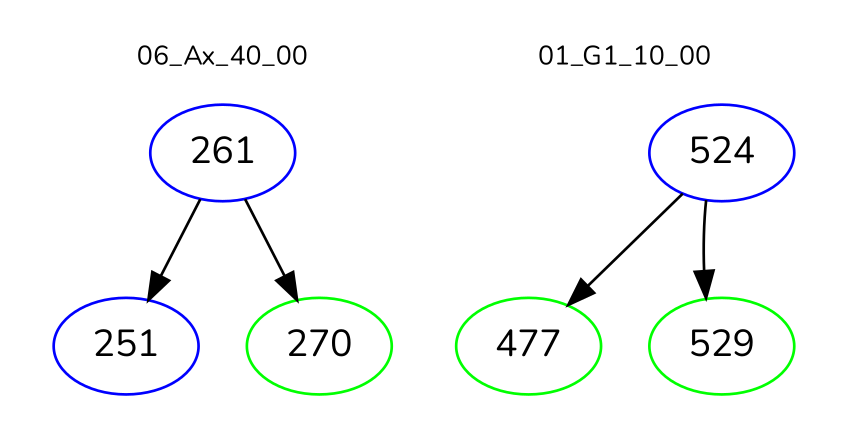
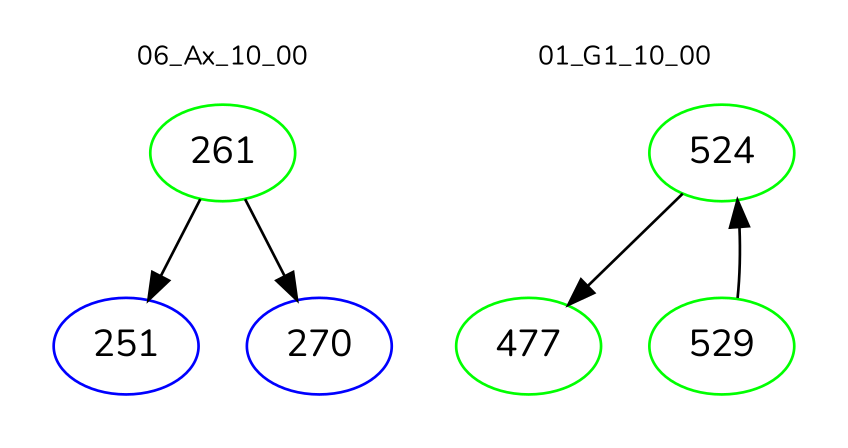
(223, 58) -> (223, 58)
(223, 153) -> (223, 153)
(722, 153) -> (722, 153)
(704, 236) -> (740, 263)
(319, 346) -> (319, 346)
